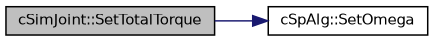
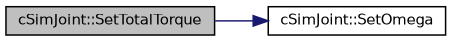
(348, 21) -> (357, 21)
